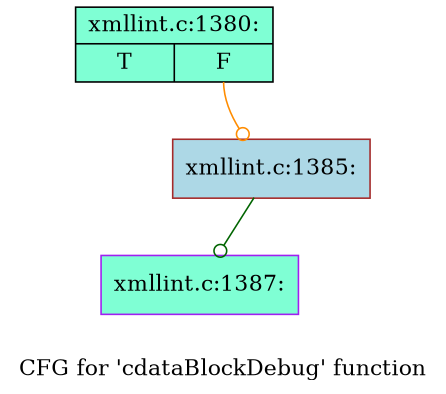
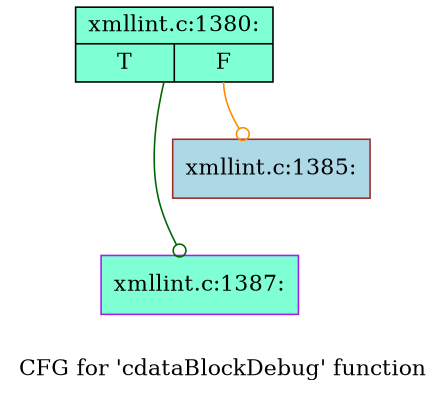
(239, 221) -> (154, 165)
